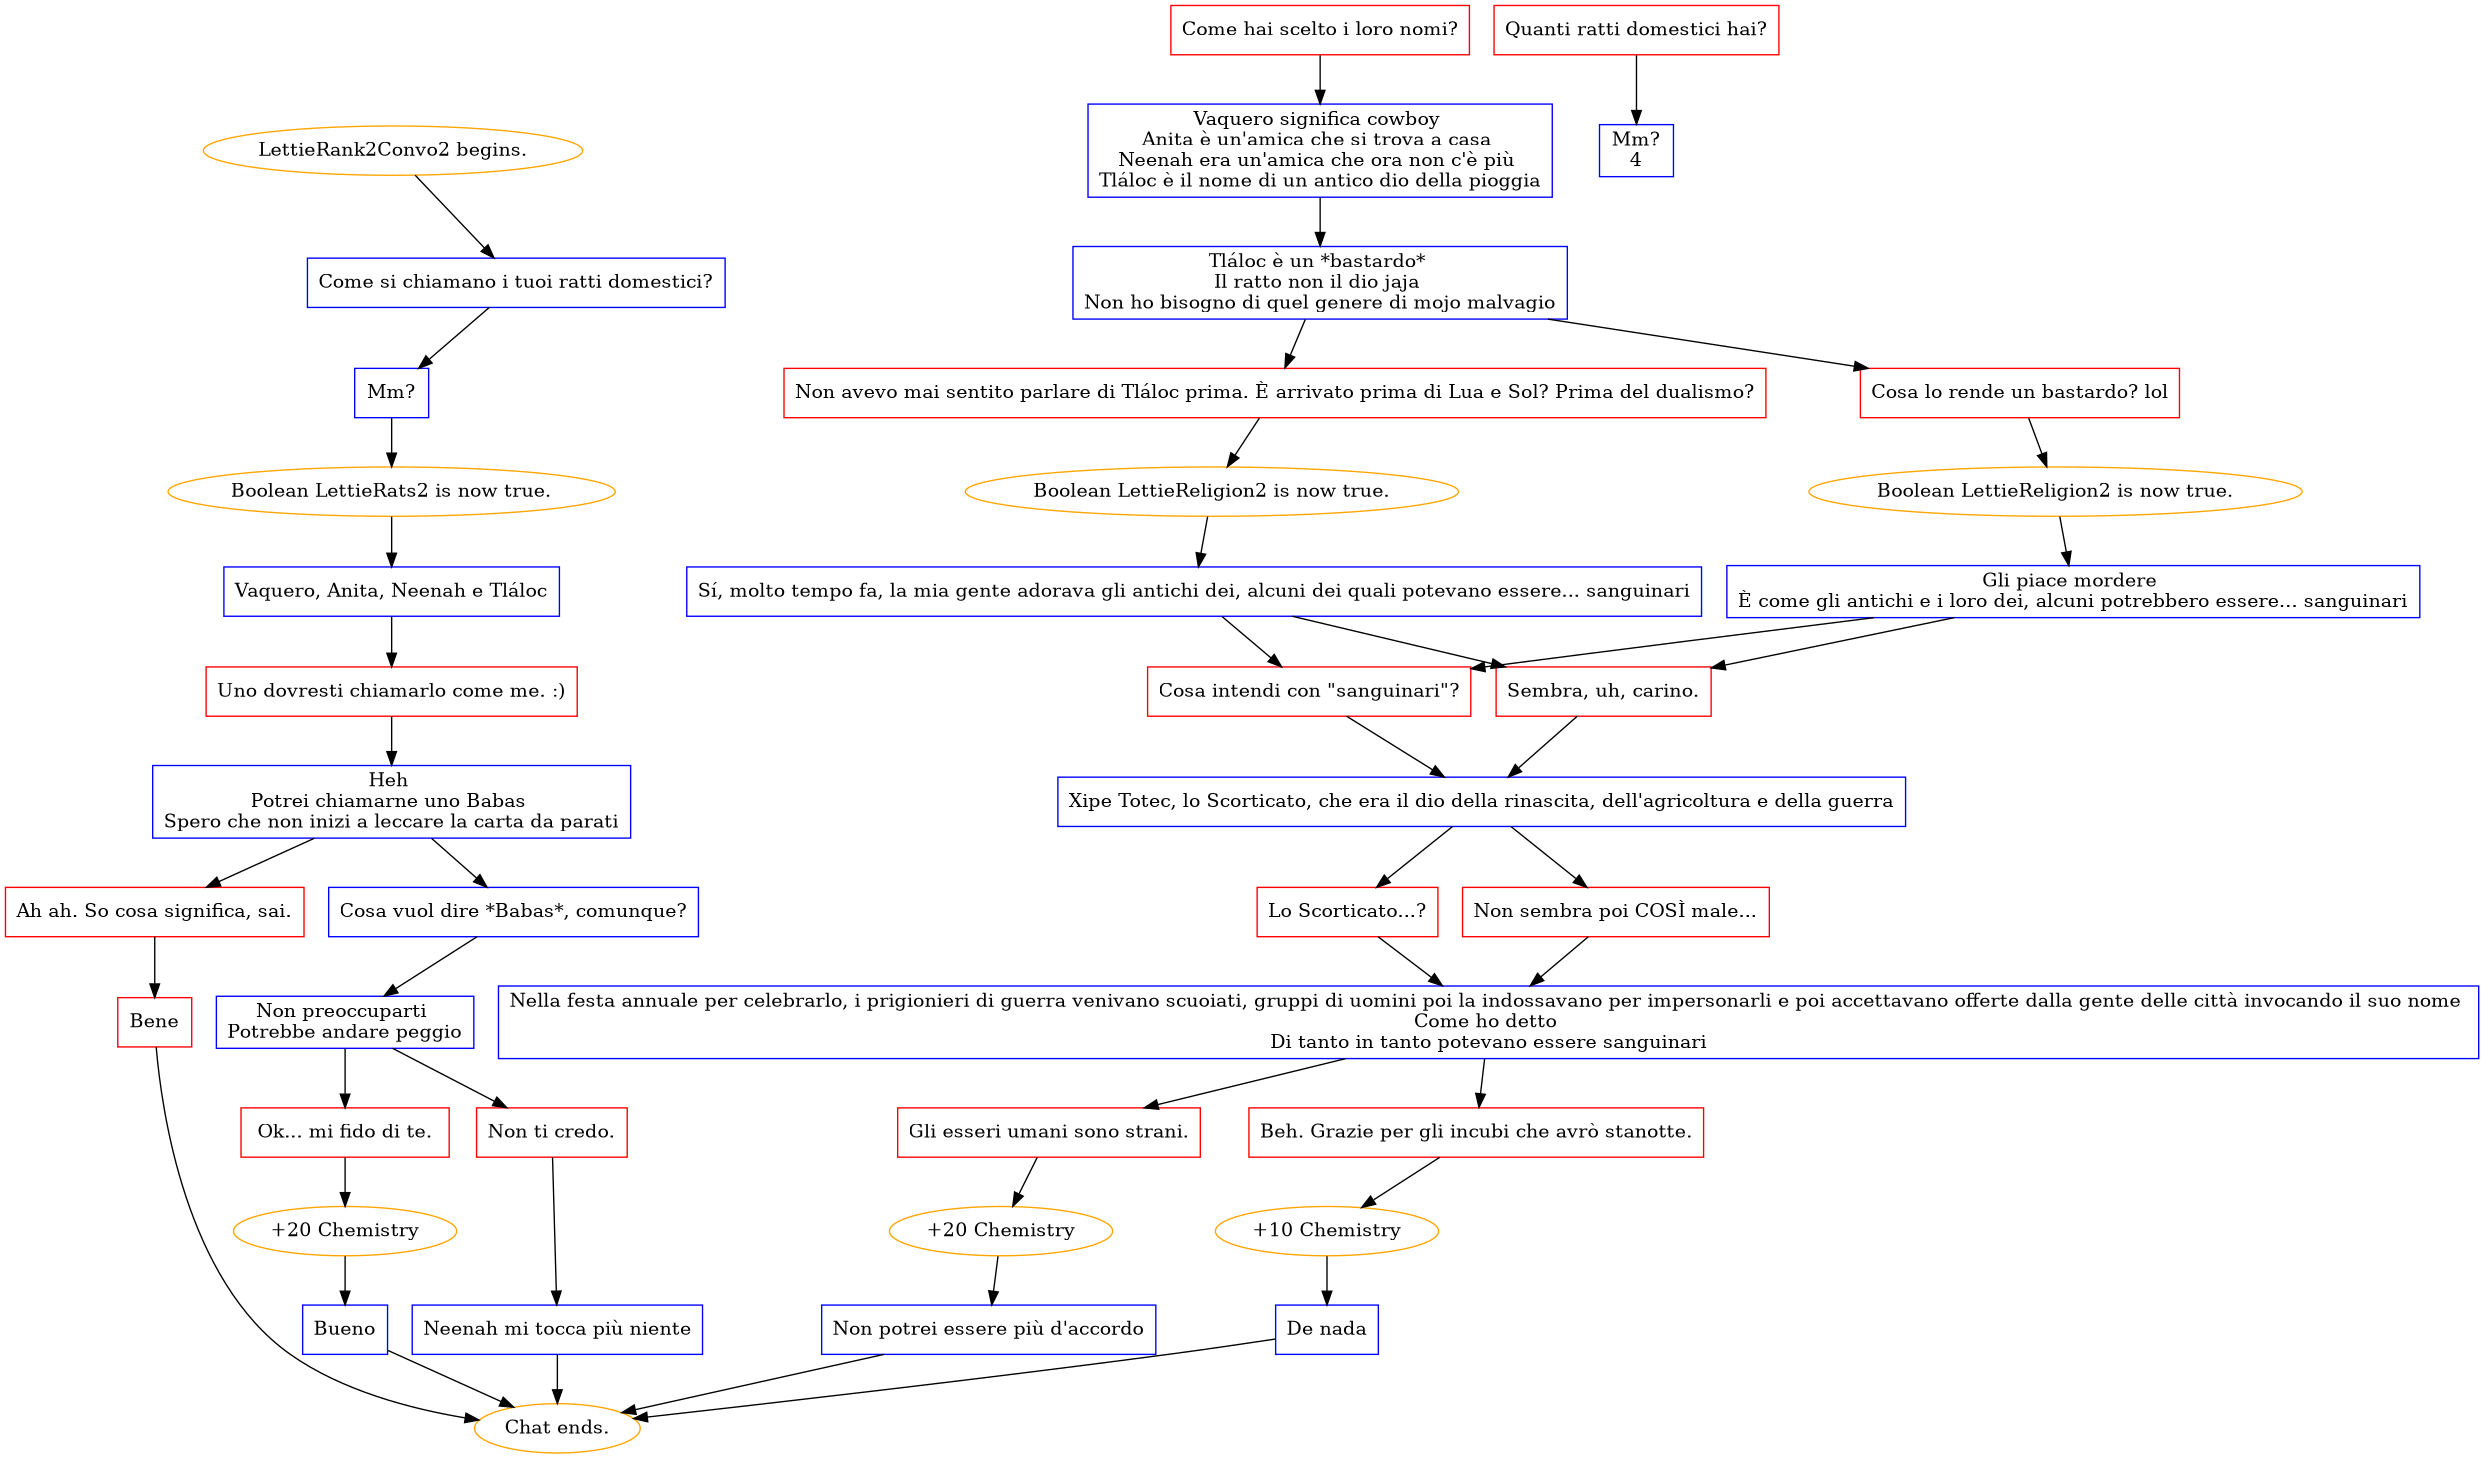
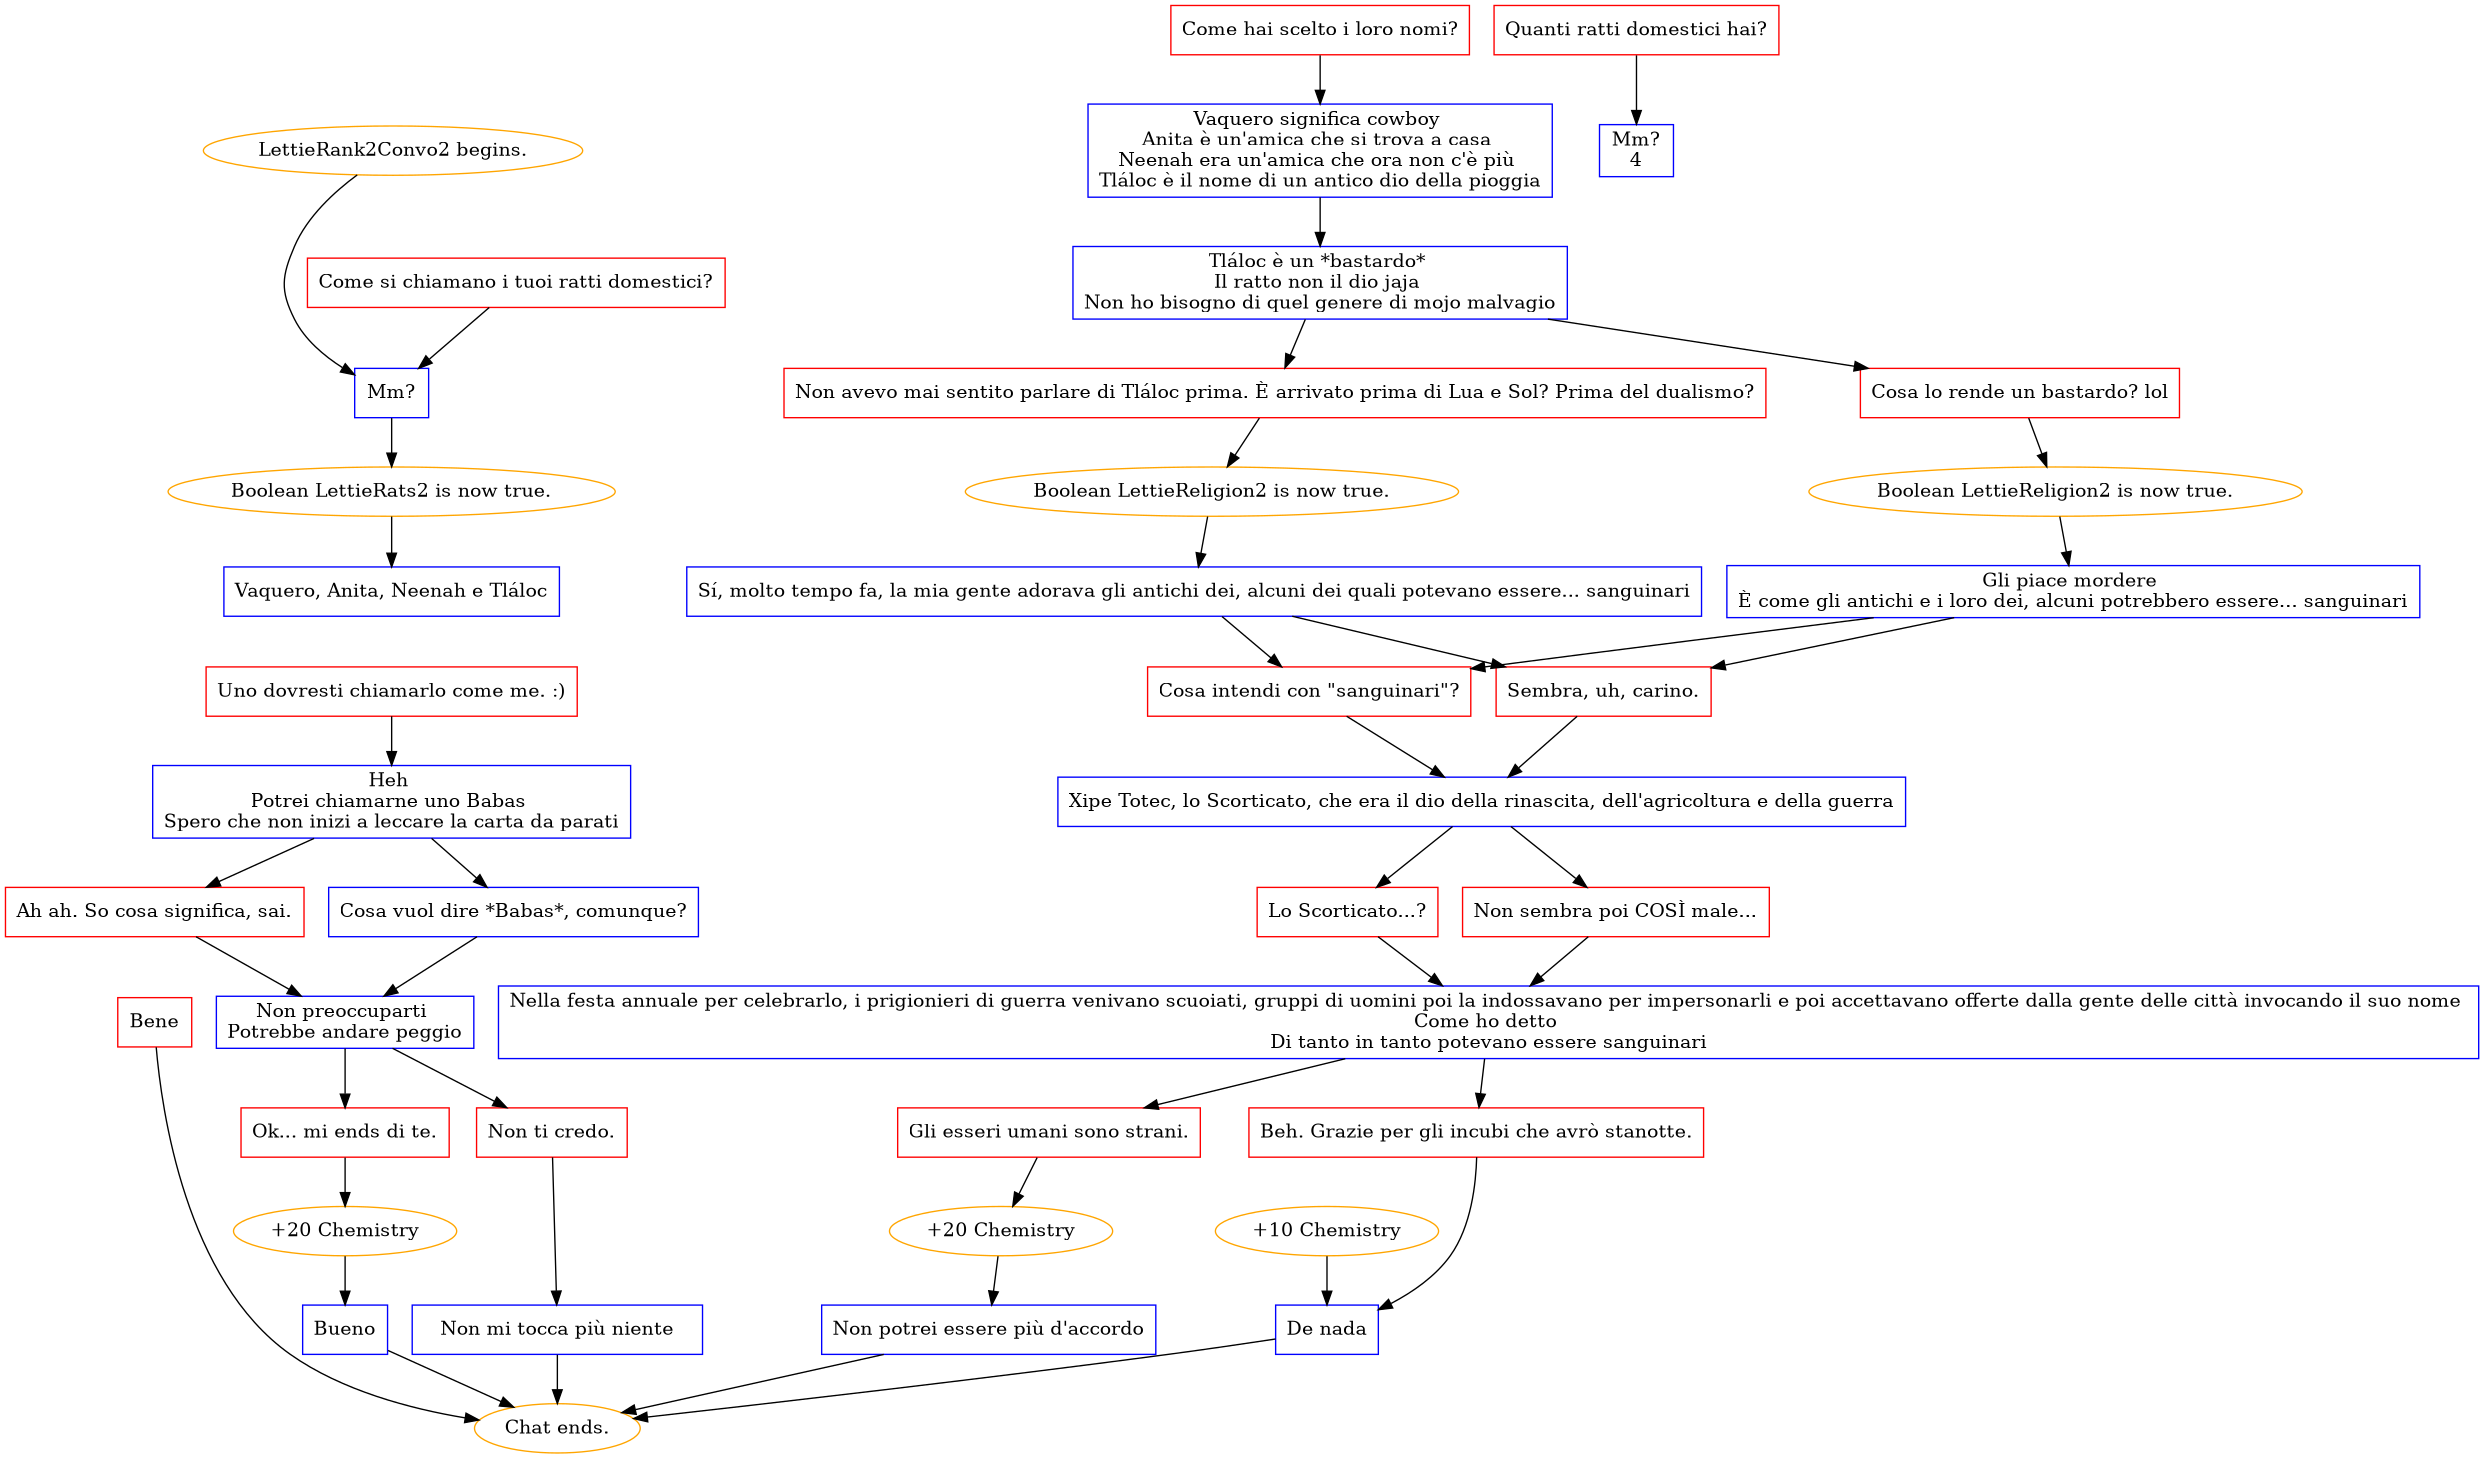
(450, 212) -> (286, 270)
(516, 283) -> (516, 283)
(392, 635) -> none
(155, 960) -> (243, 963)
(345, 1133) -> (345, 1133)
(1407, 1179) -> (1457, 1244)
(557, 1330) -> (557, 1330)
